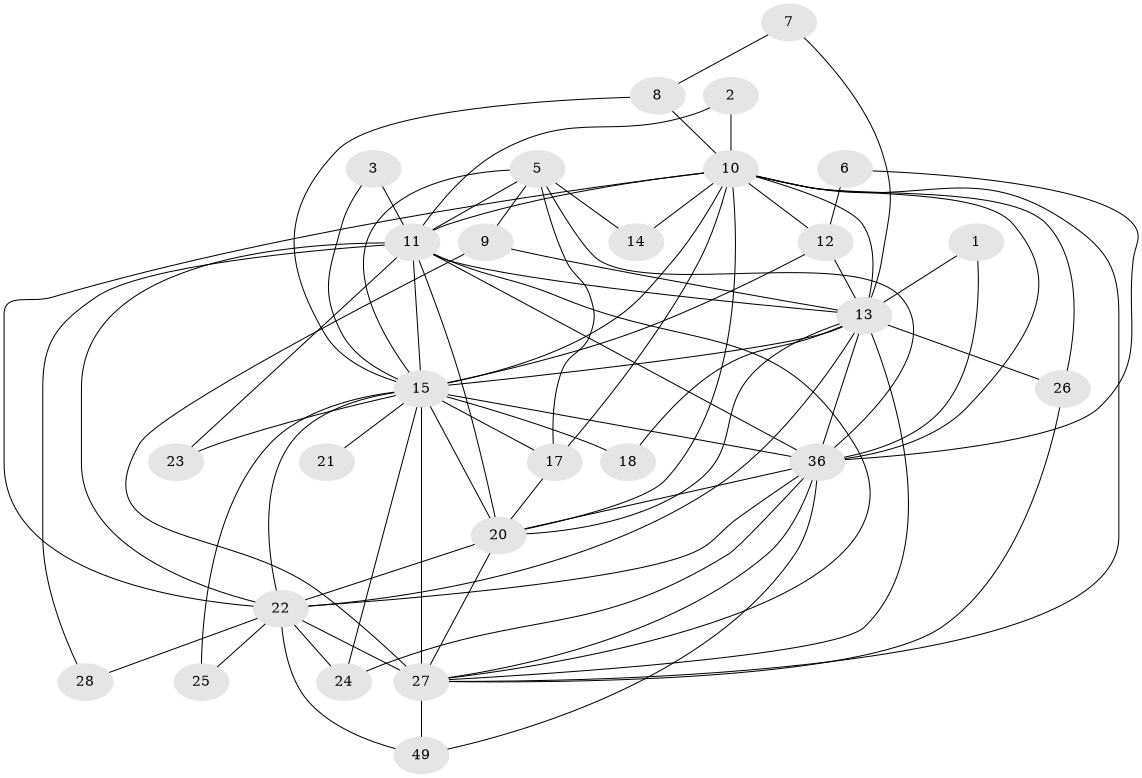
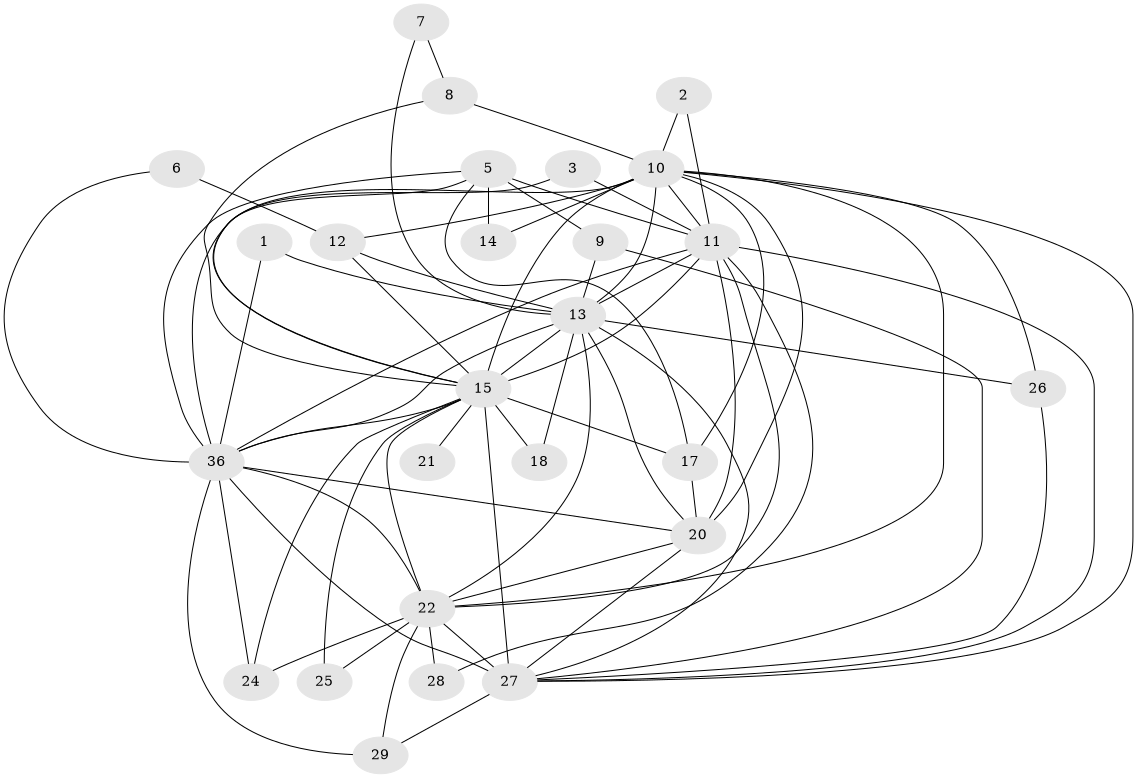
(176, 462) -> none
(460, 462) -> none
(421, 755) -> (381, 755)
